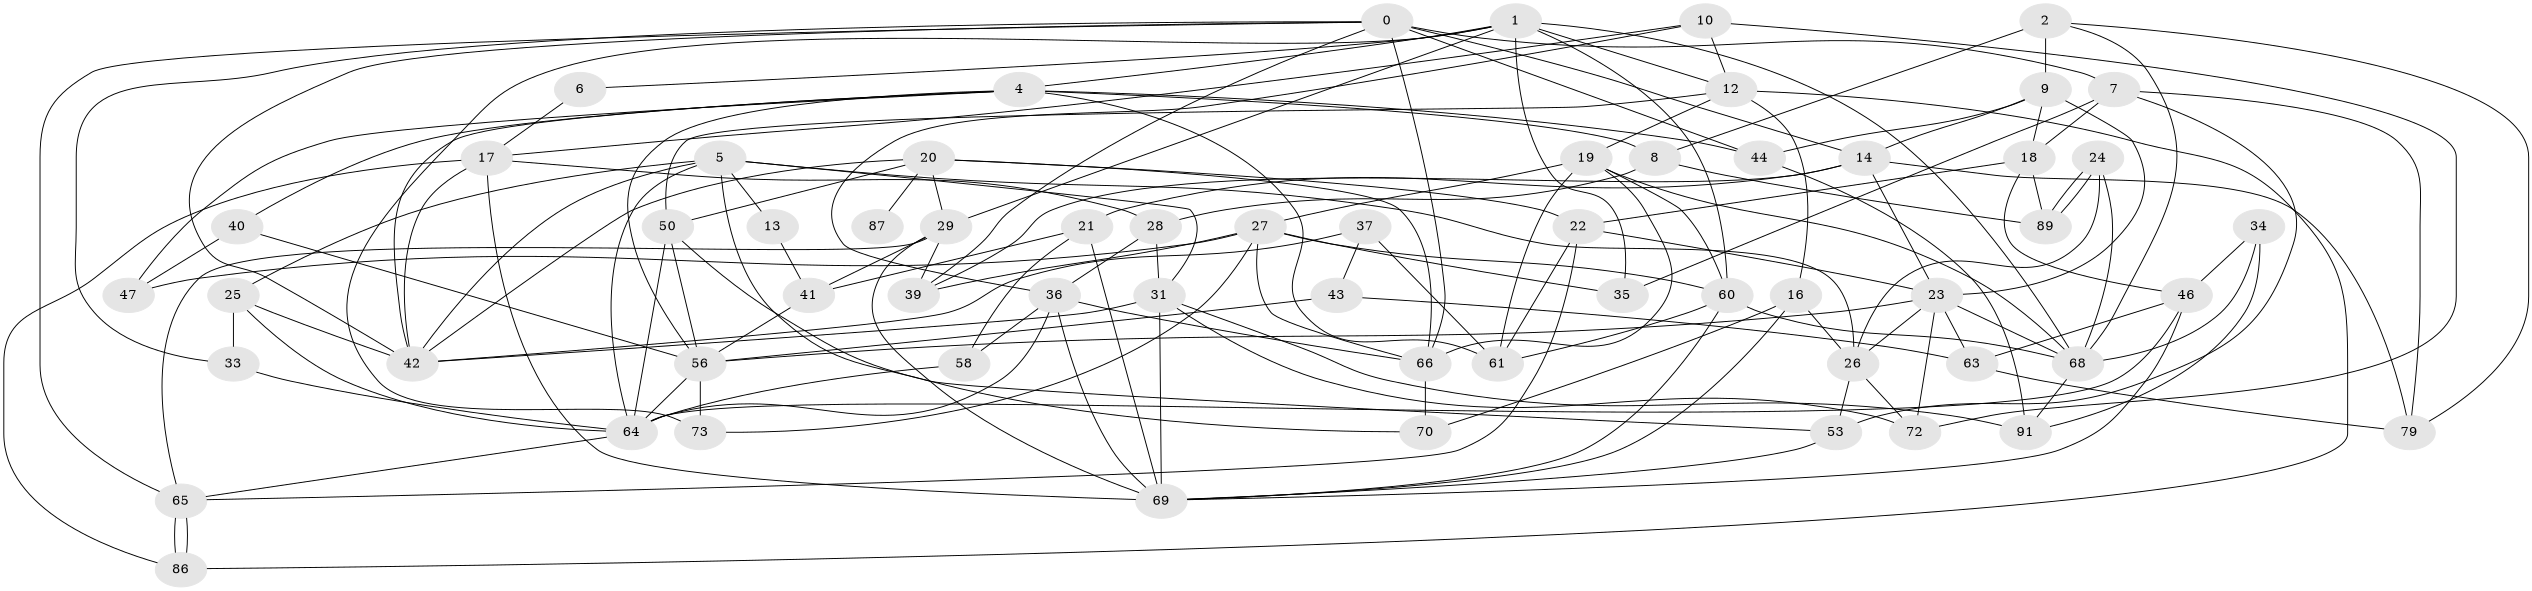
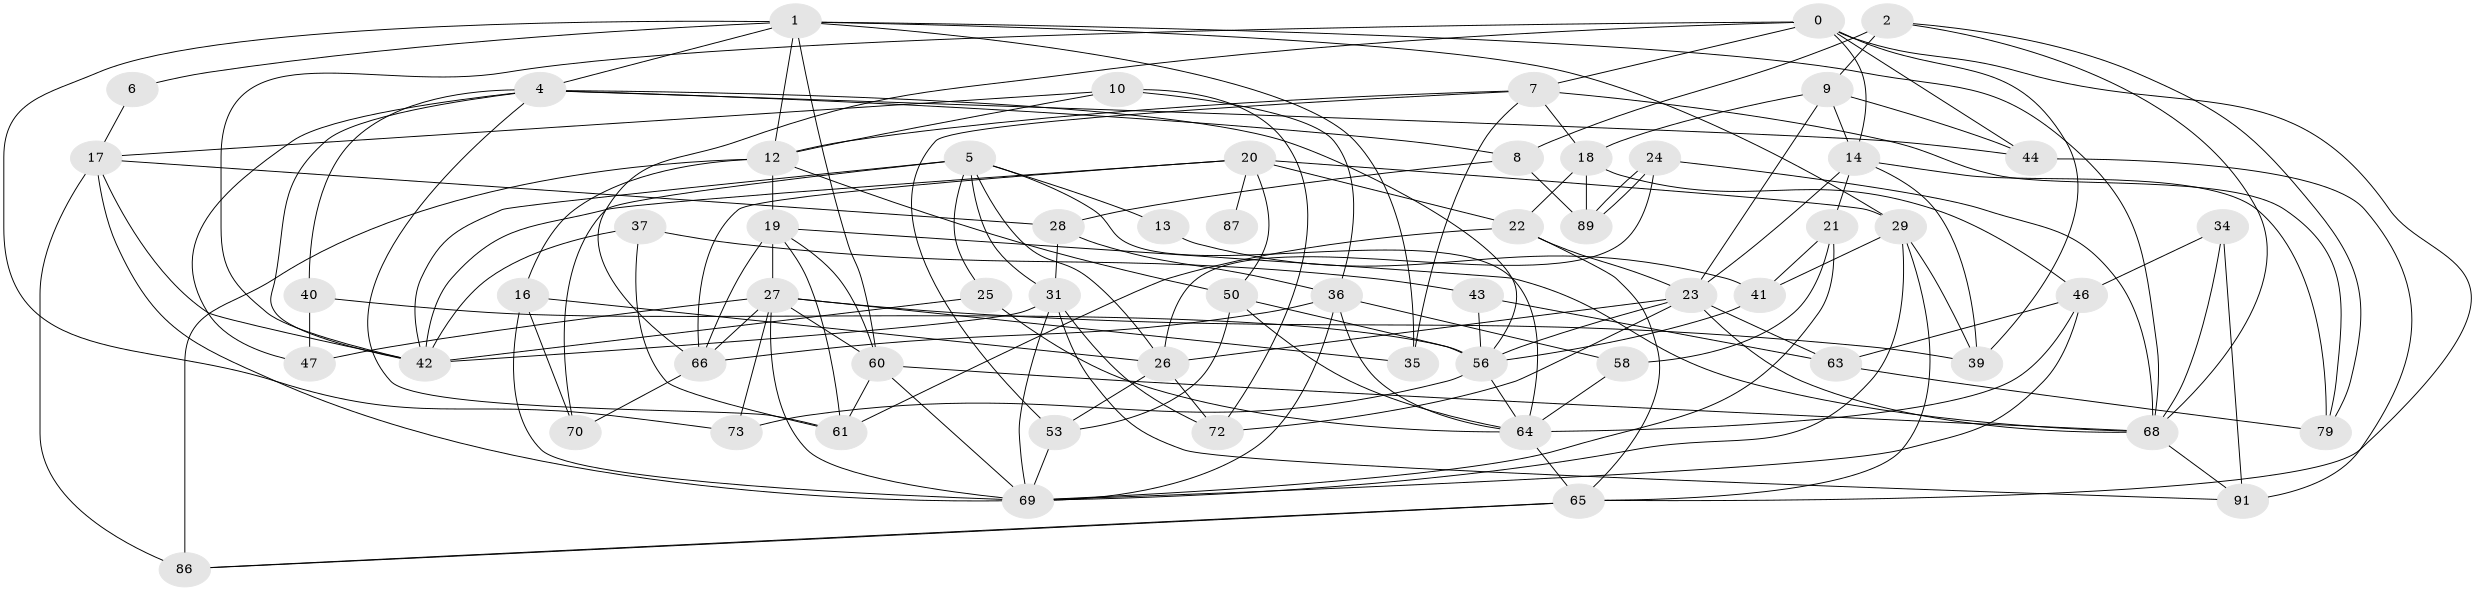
none -> (1151, 109)
(233, 364) -> none
none -> (832, 464)
